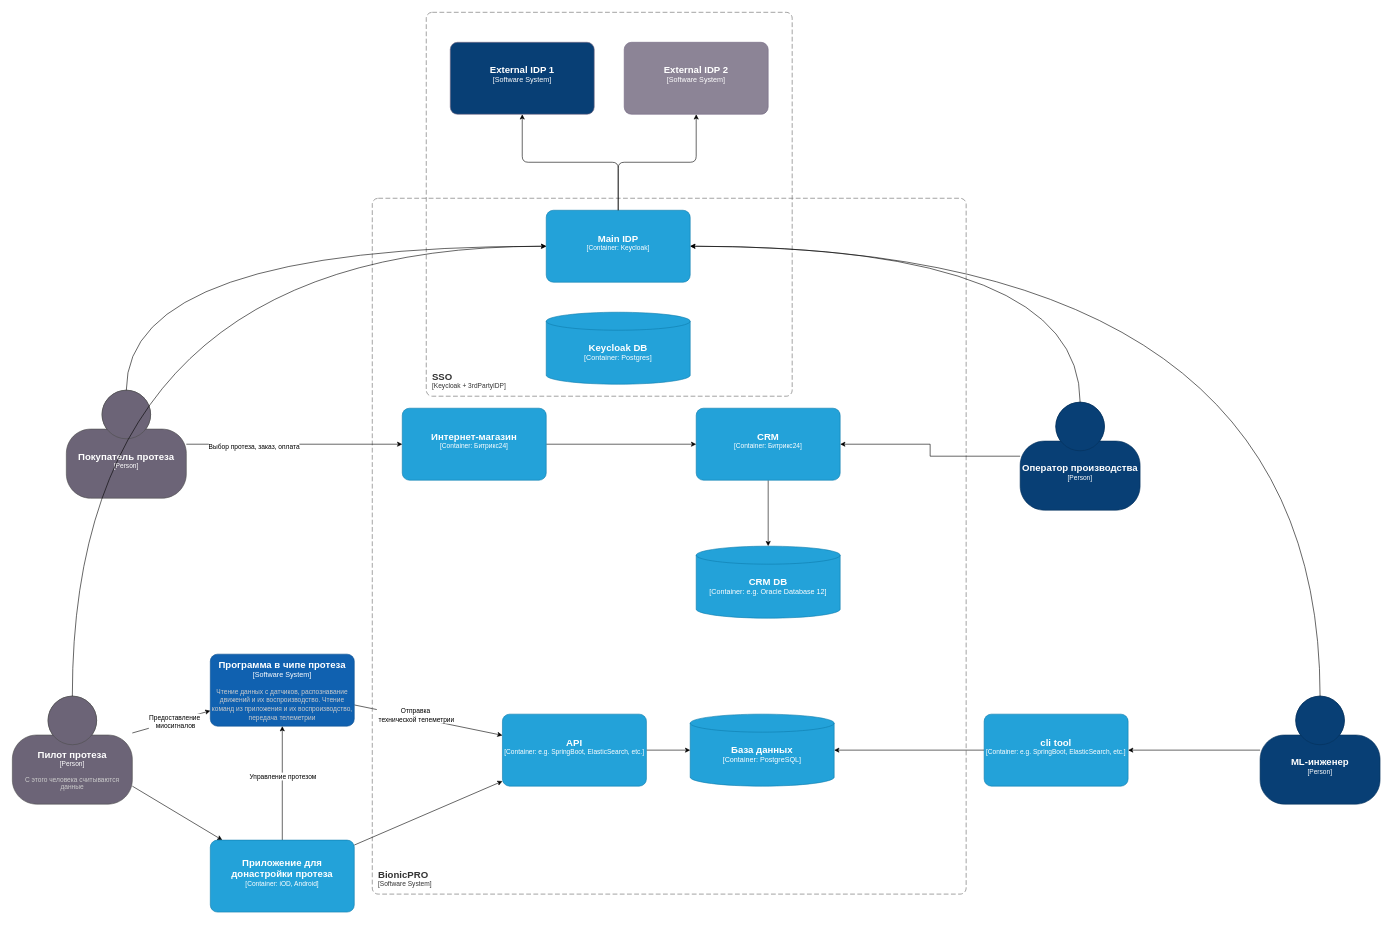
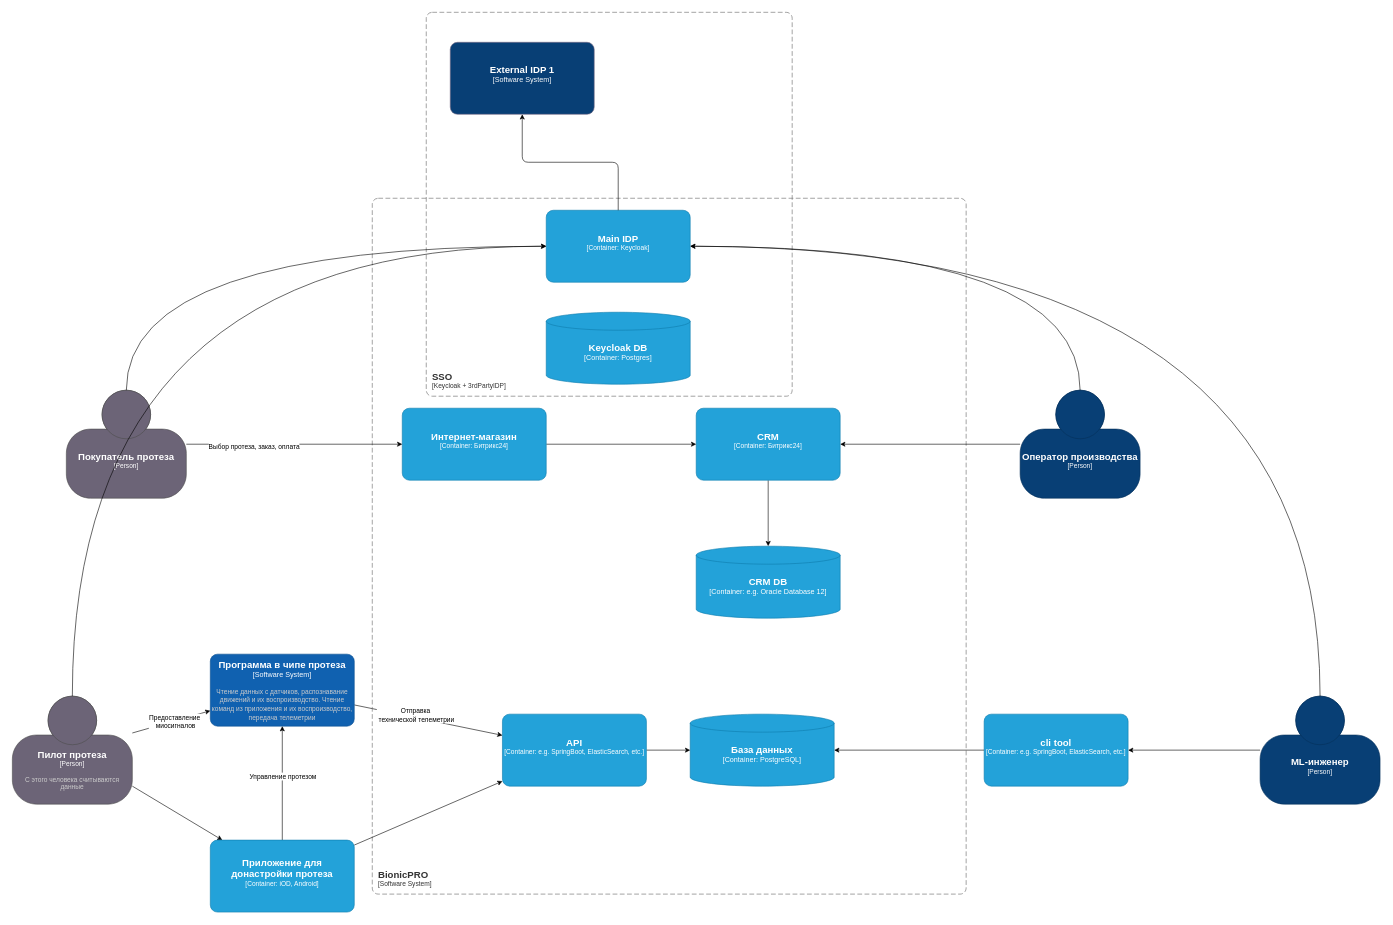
(696, 78) -> none
(695, 161) -> none
(1080, 456) -> (1080, 444)
